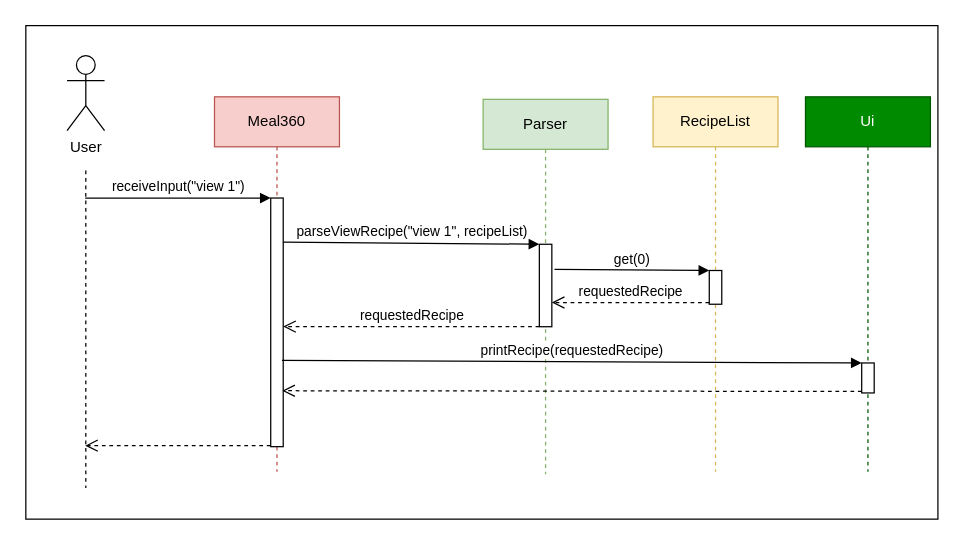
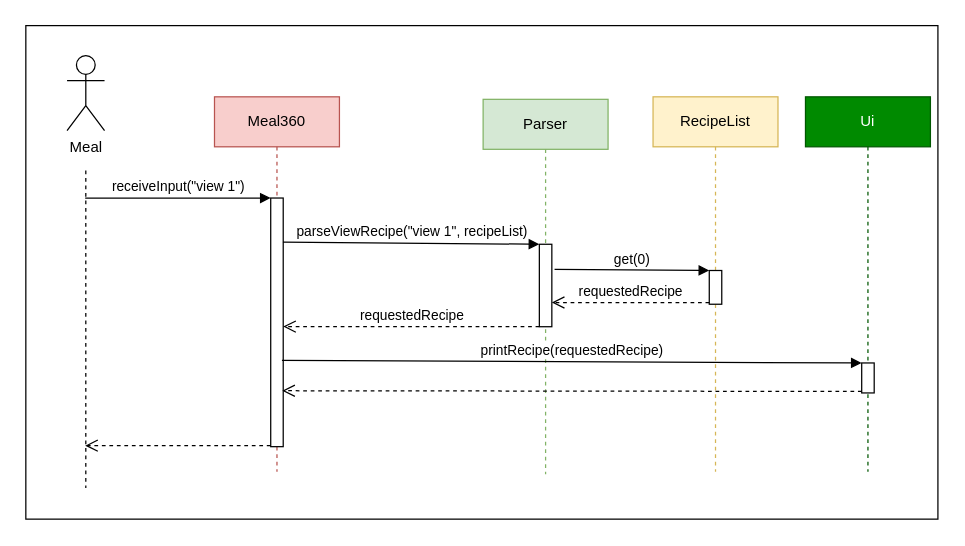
(86, 148) -> (86, 148)
